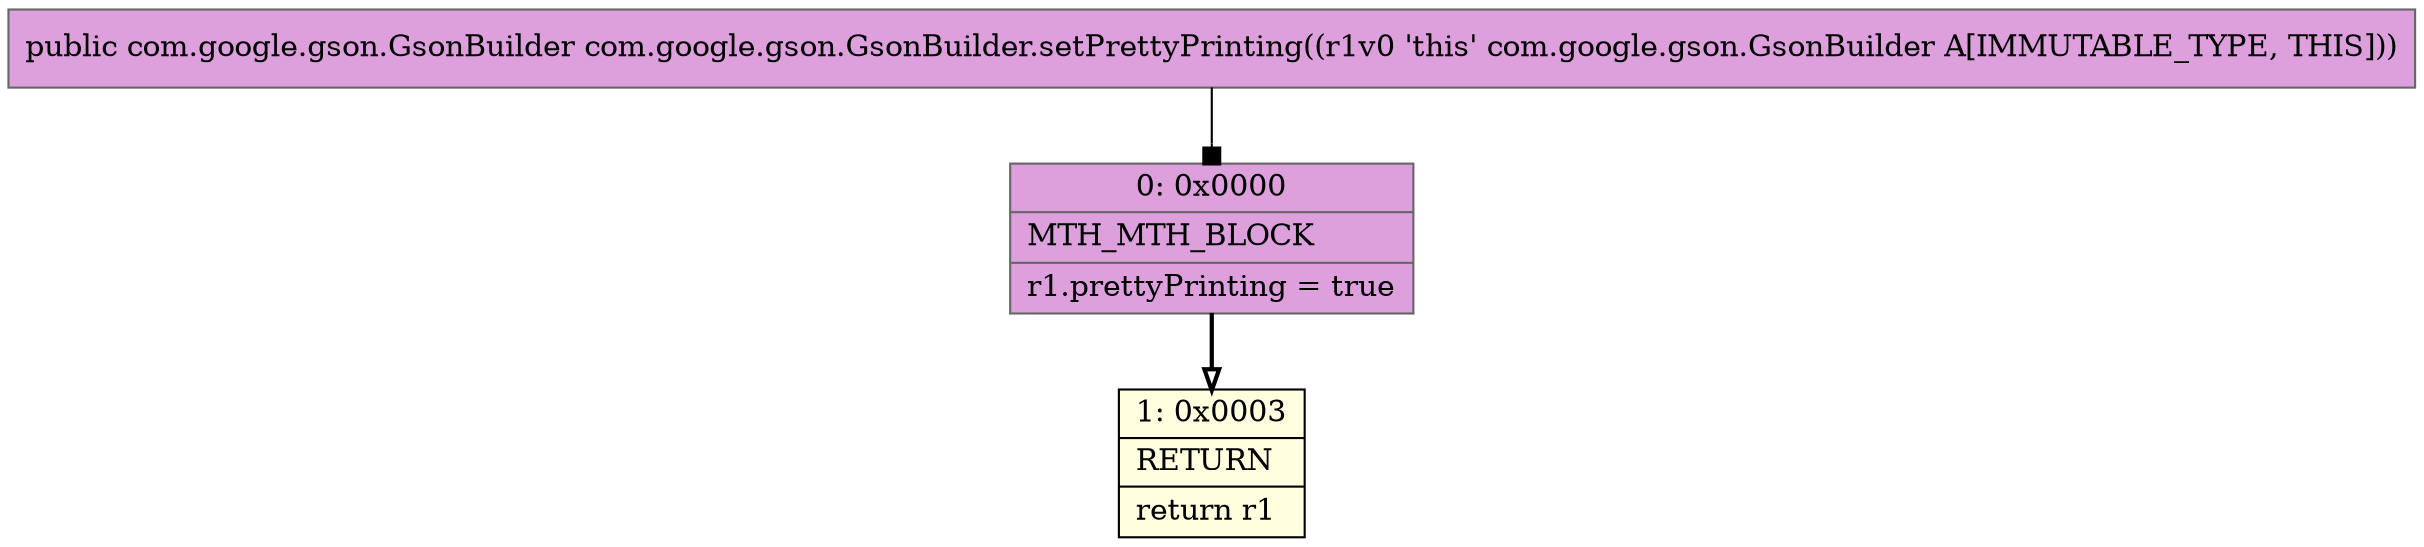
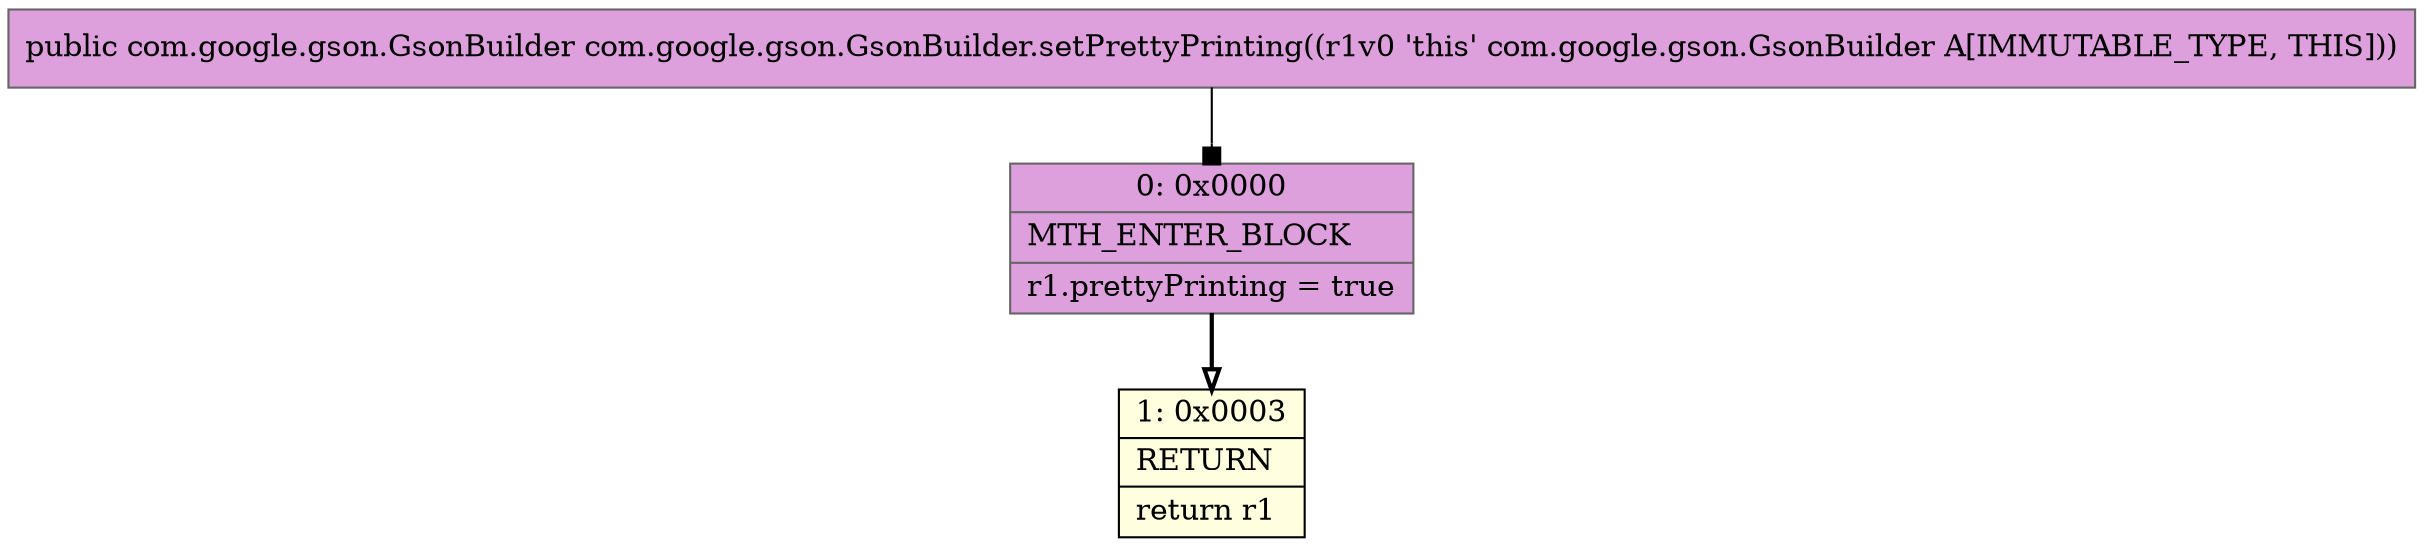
(1171, 236) -> (1190, 236)
